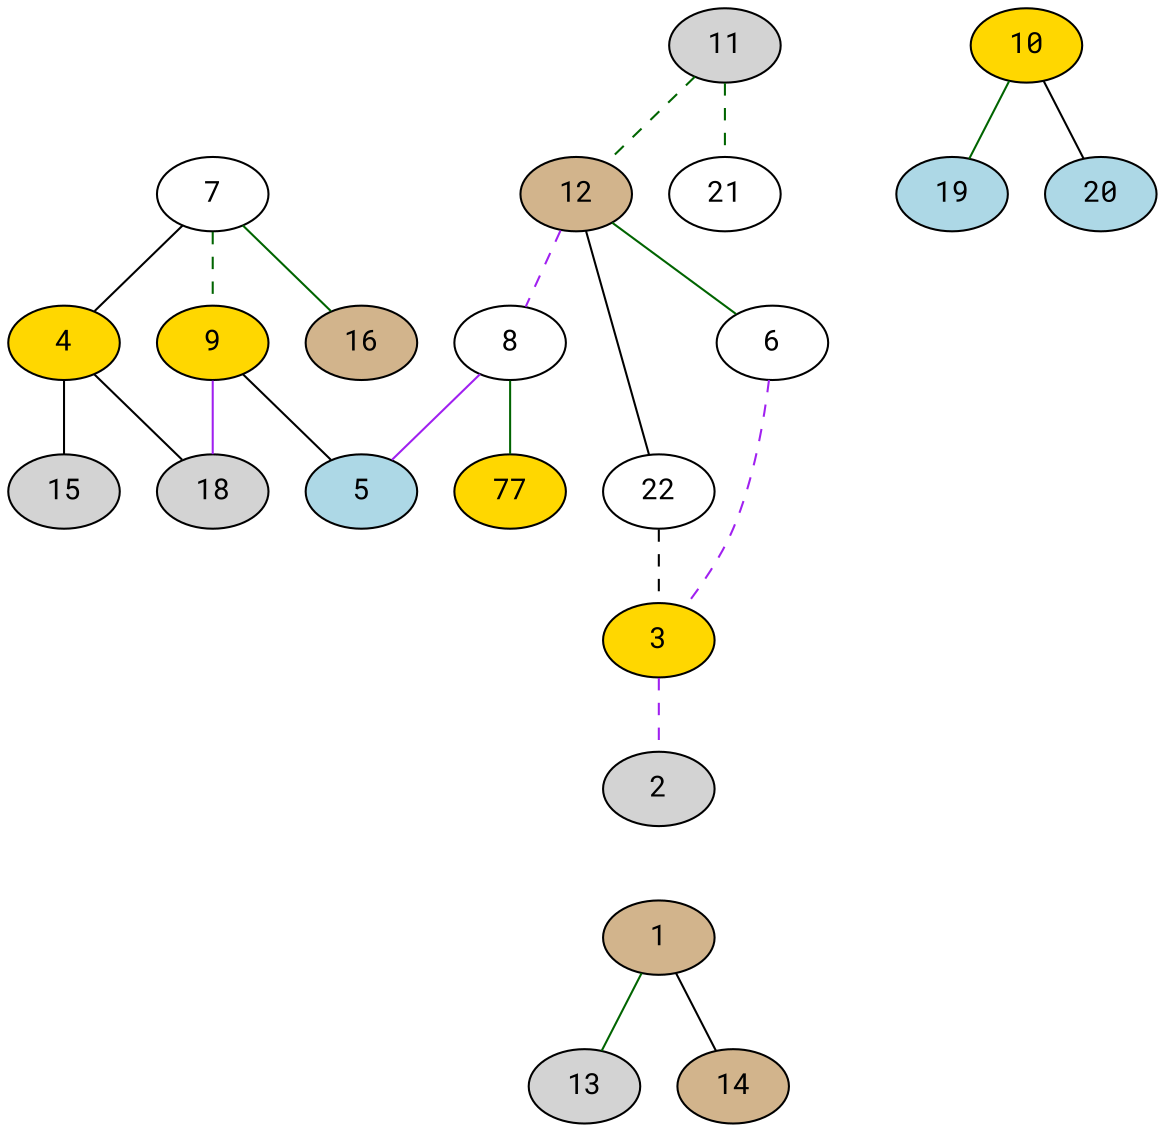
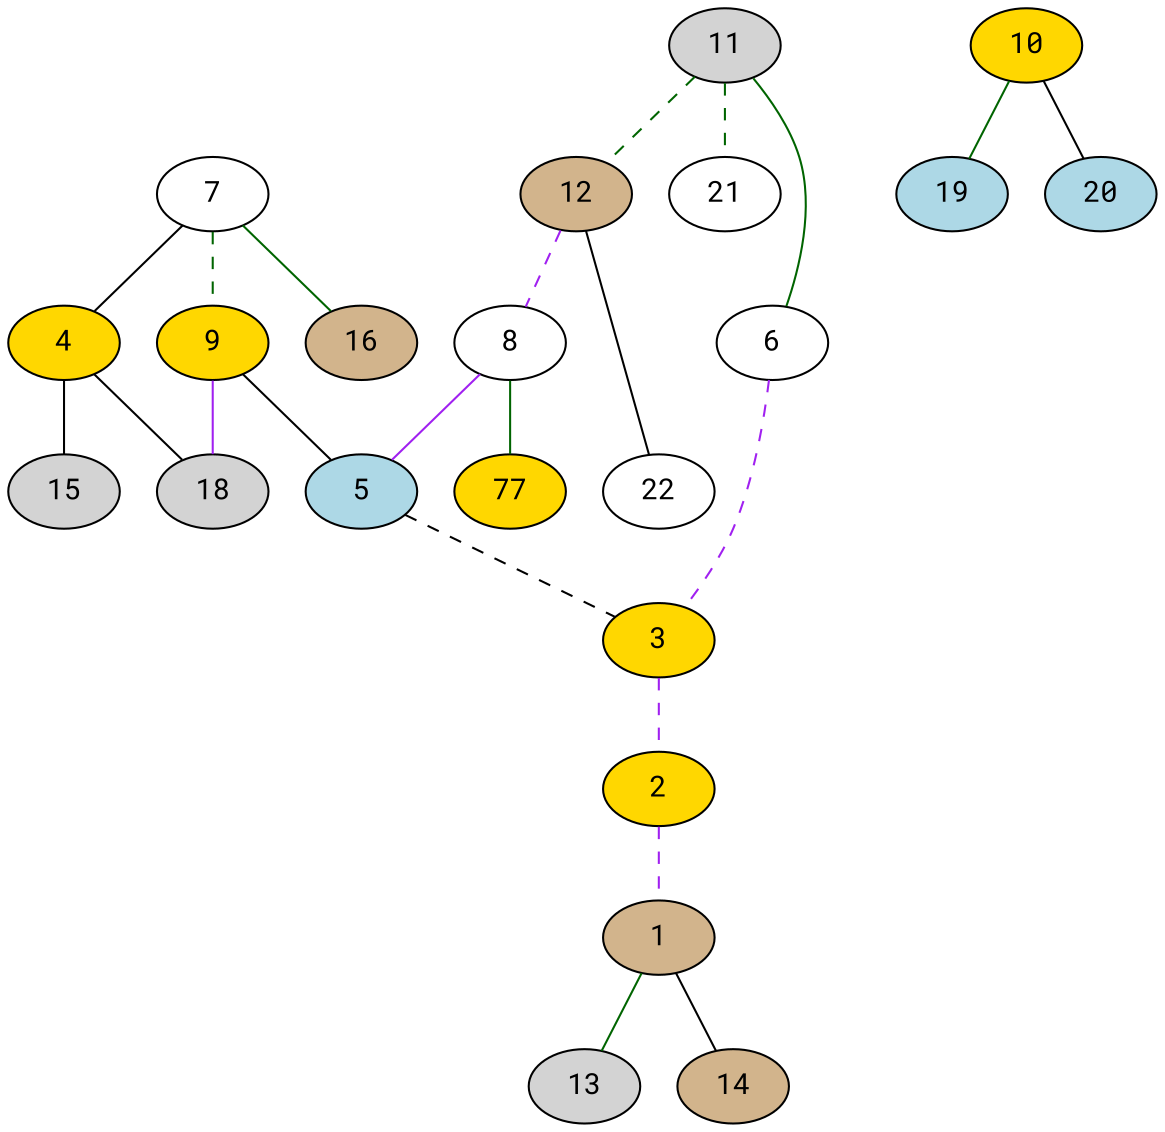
(674, 268) -> (805, 187)
(659, 566) -> (510, 566)
(659, 789) -> (659, 789)
none -> (659, 863)
